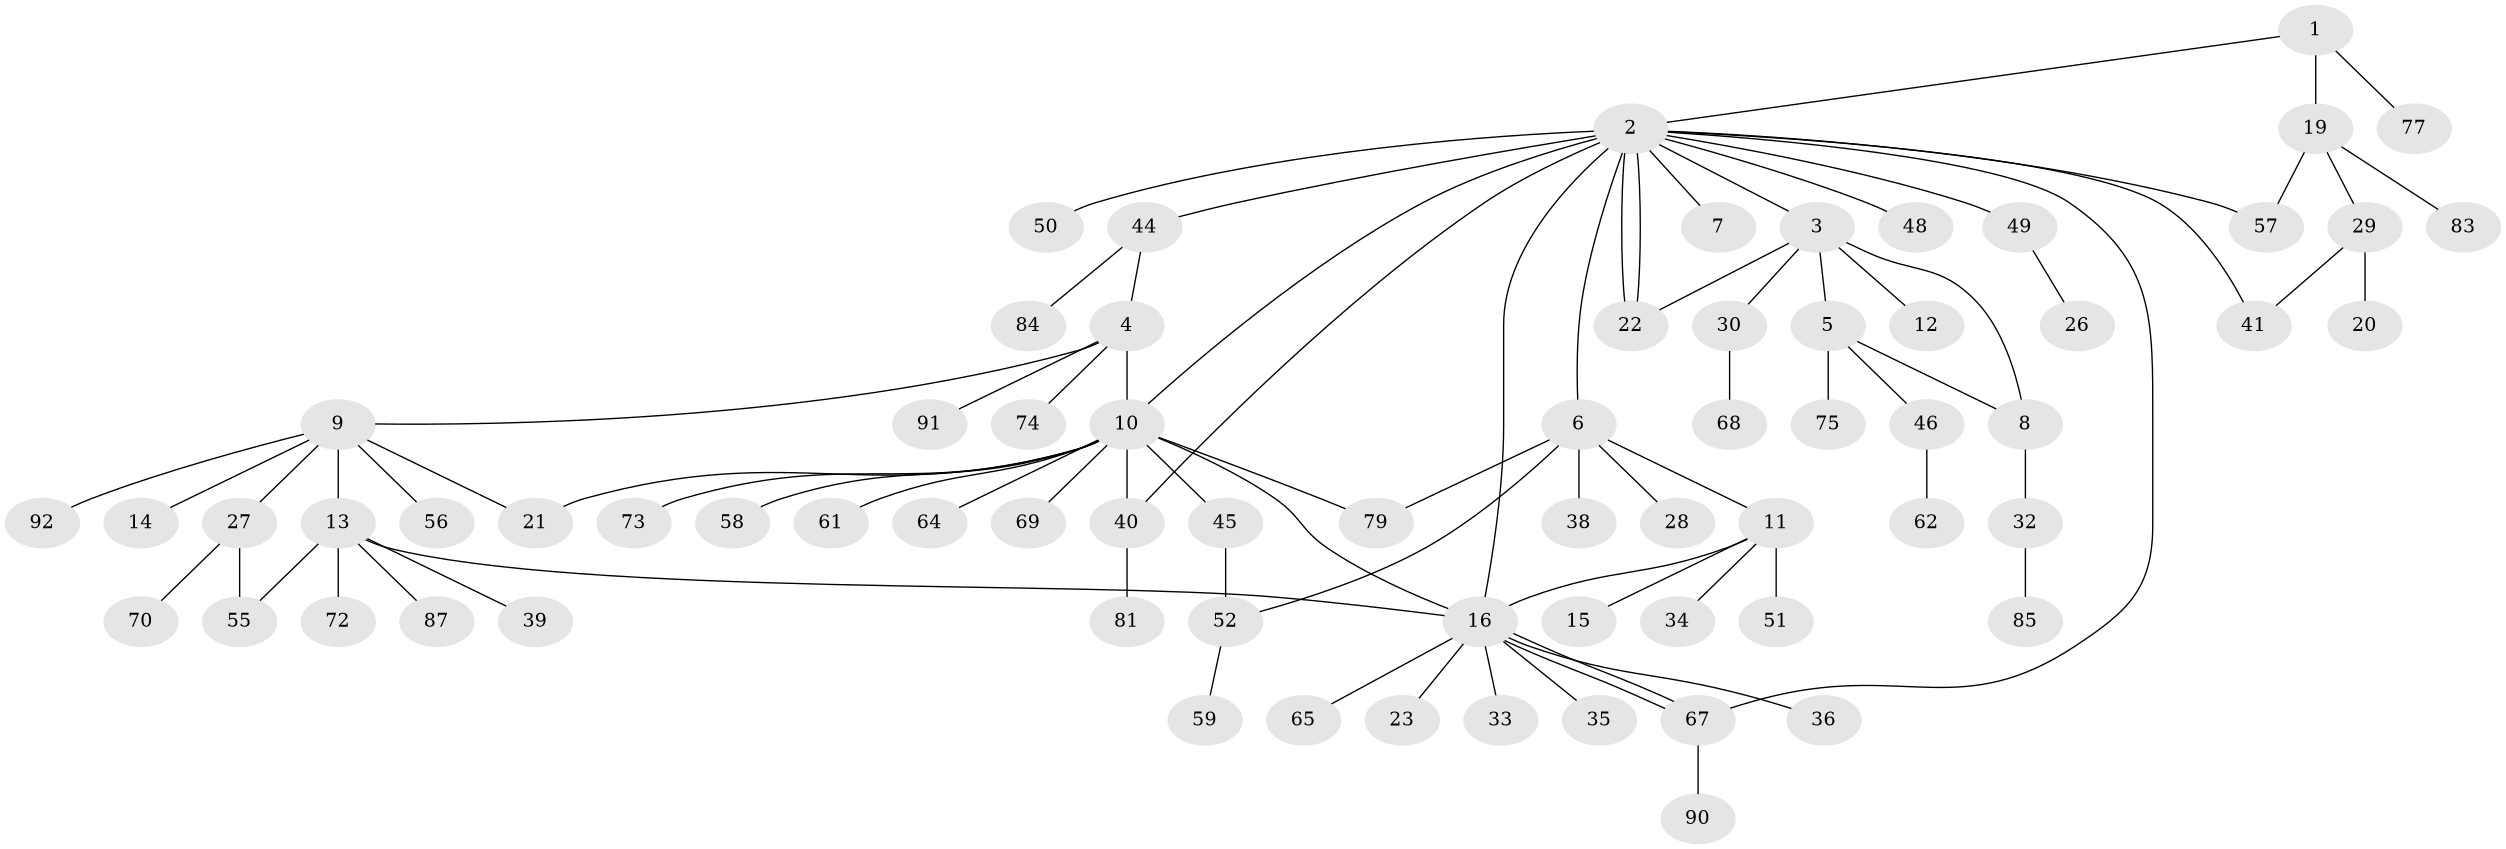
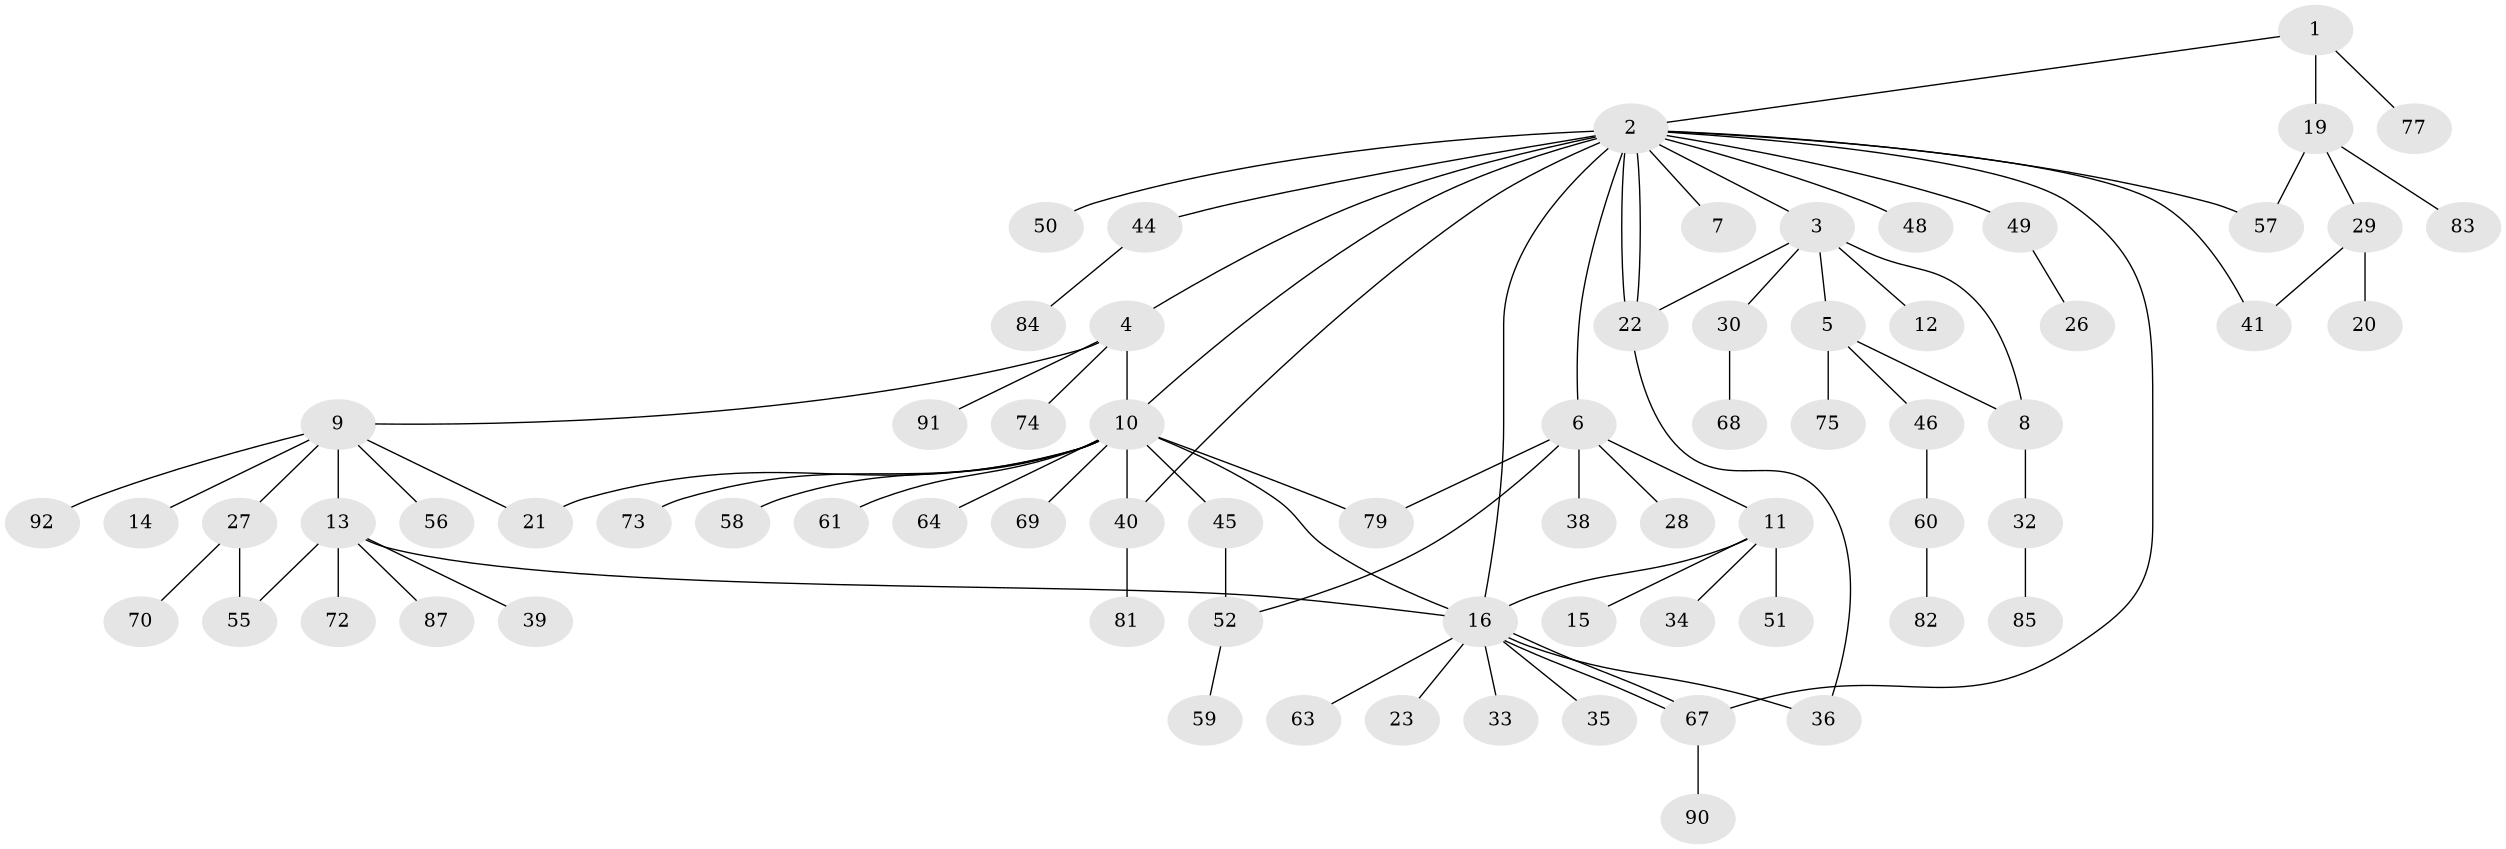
(1136, 276) -> (1366, 201)
none -> (1801, 478)
(1927, 523) -> (1927, 523)
none -> (1927, 622)
(1304, 720) -> (1304, 720)
